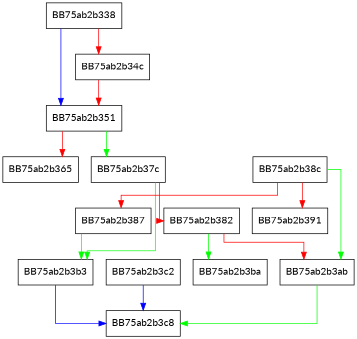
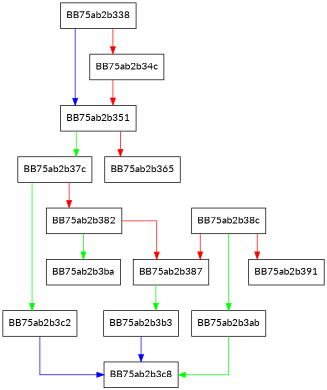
(265, 242) -> (155, 221)
(155, 251) -> (32, 243)
